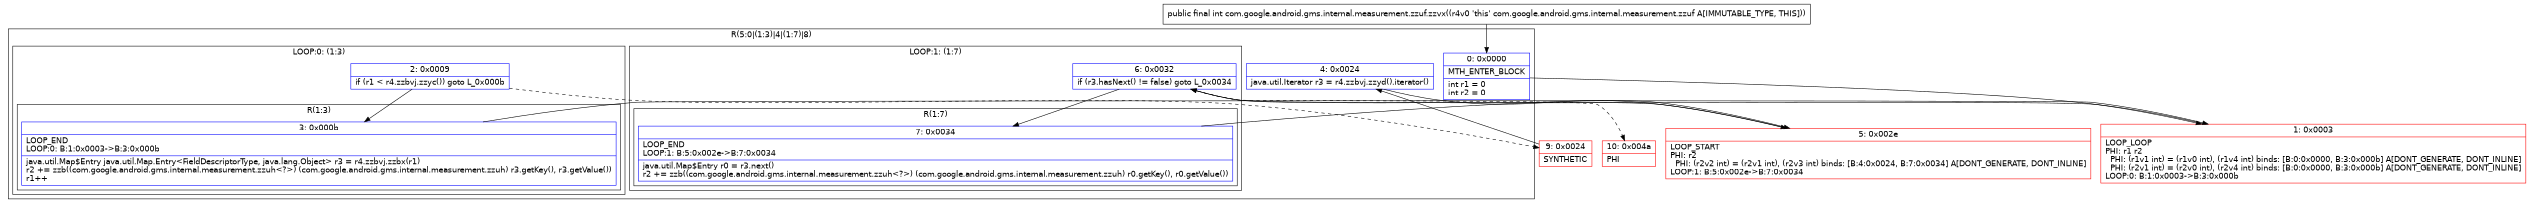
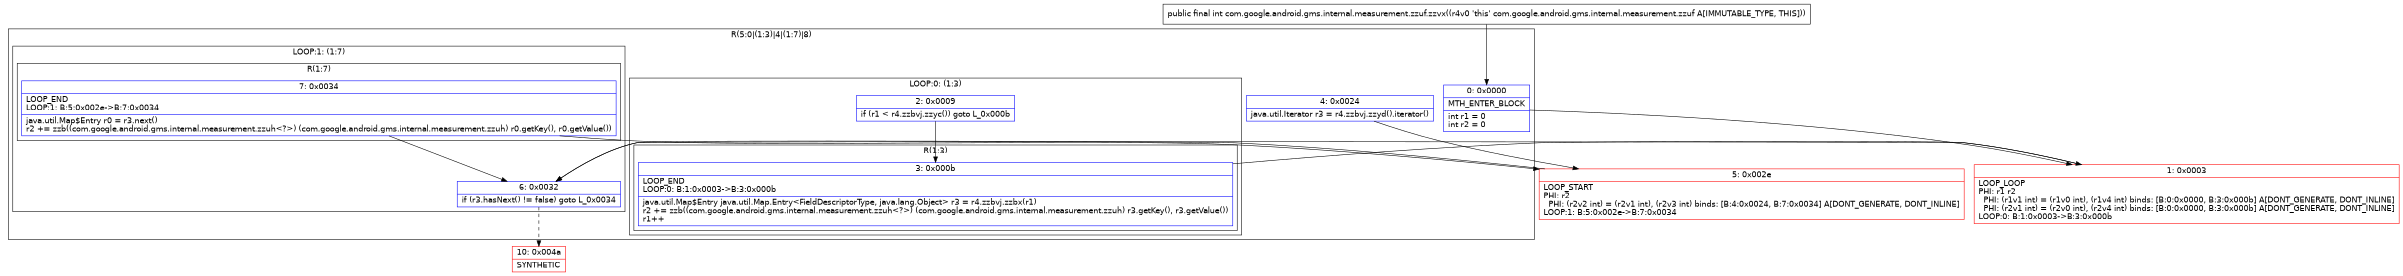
(1074, 105) -> (445, 158)
(1566, 154) -> none
(1613, 160) -> (539, 265)
